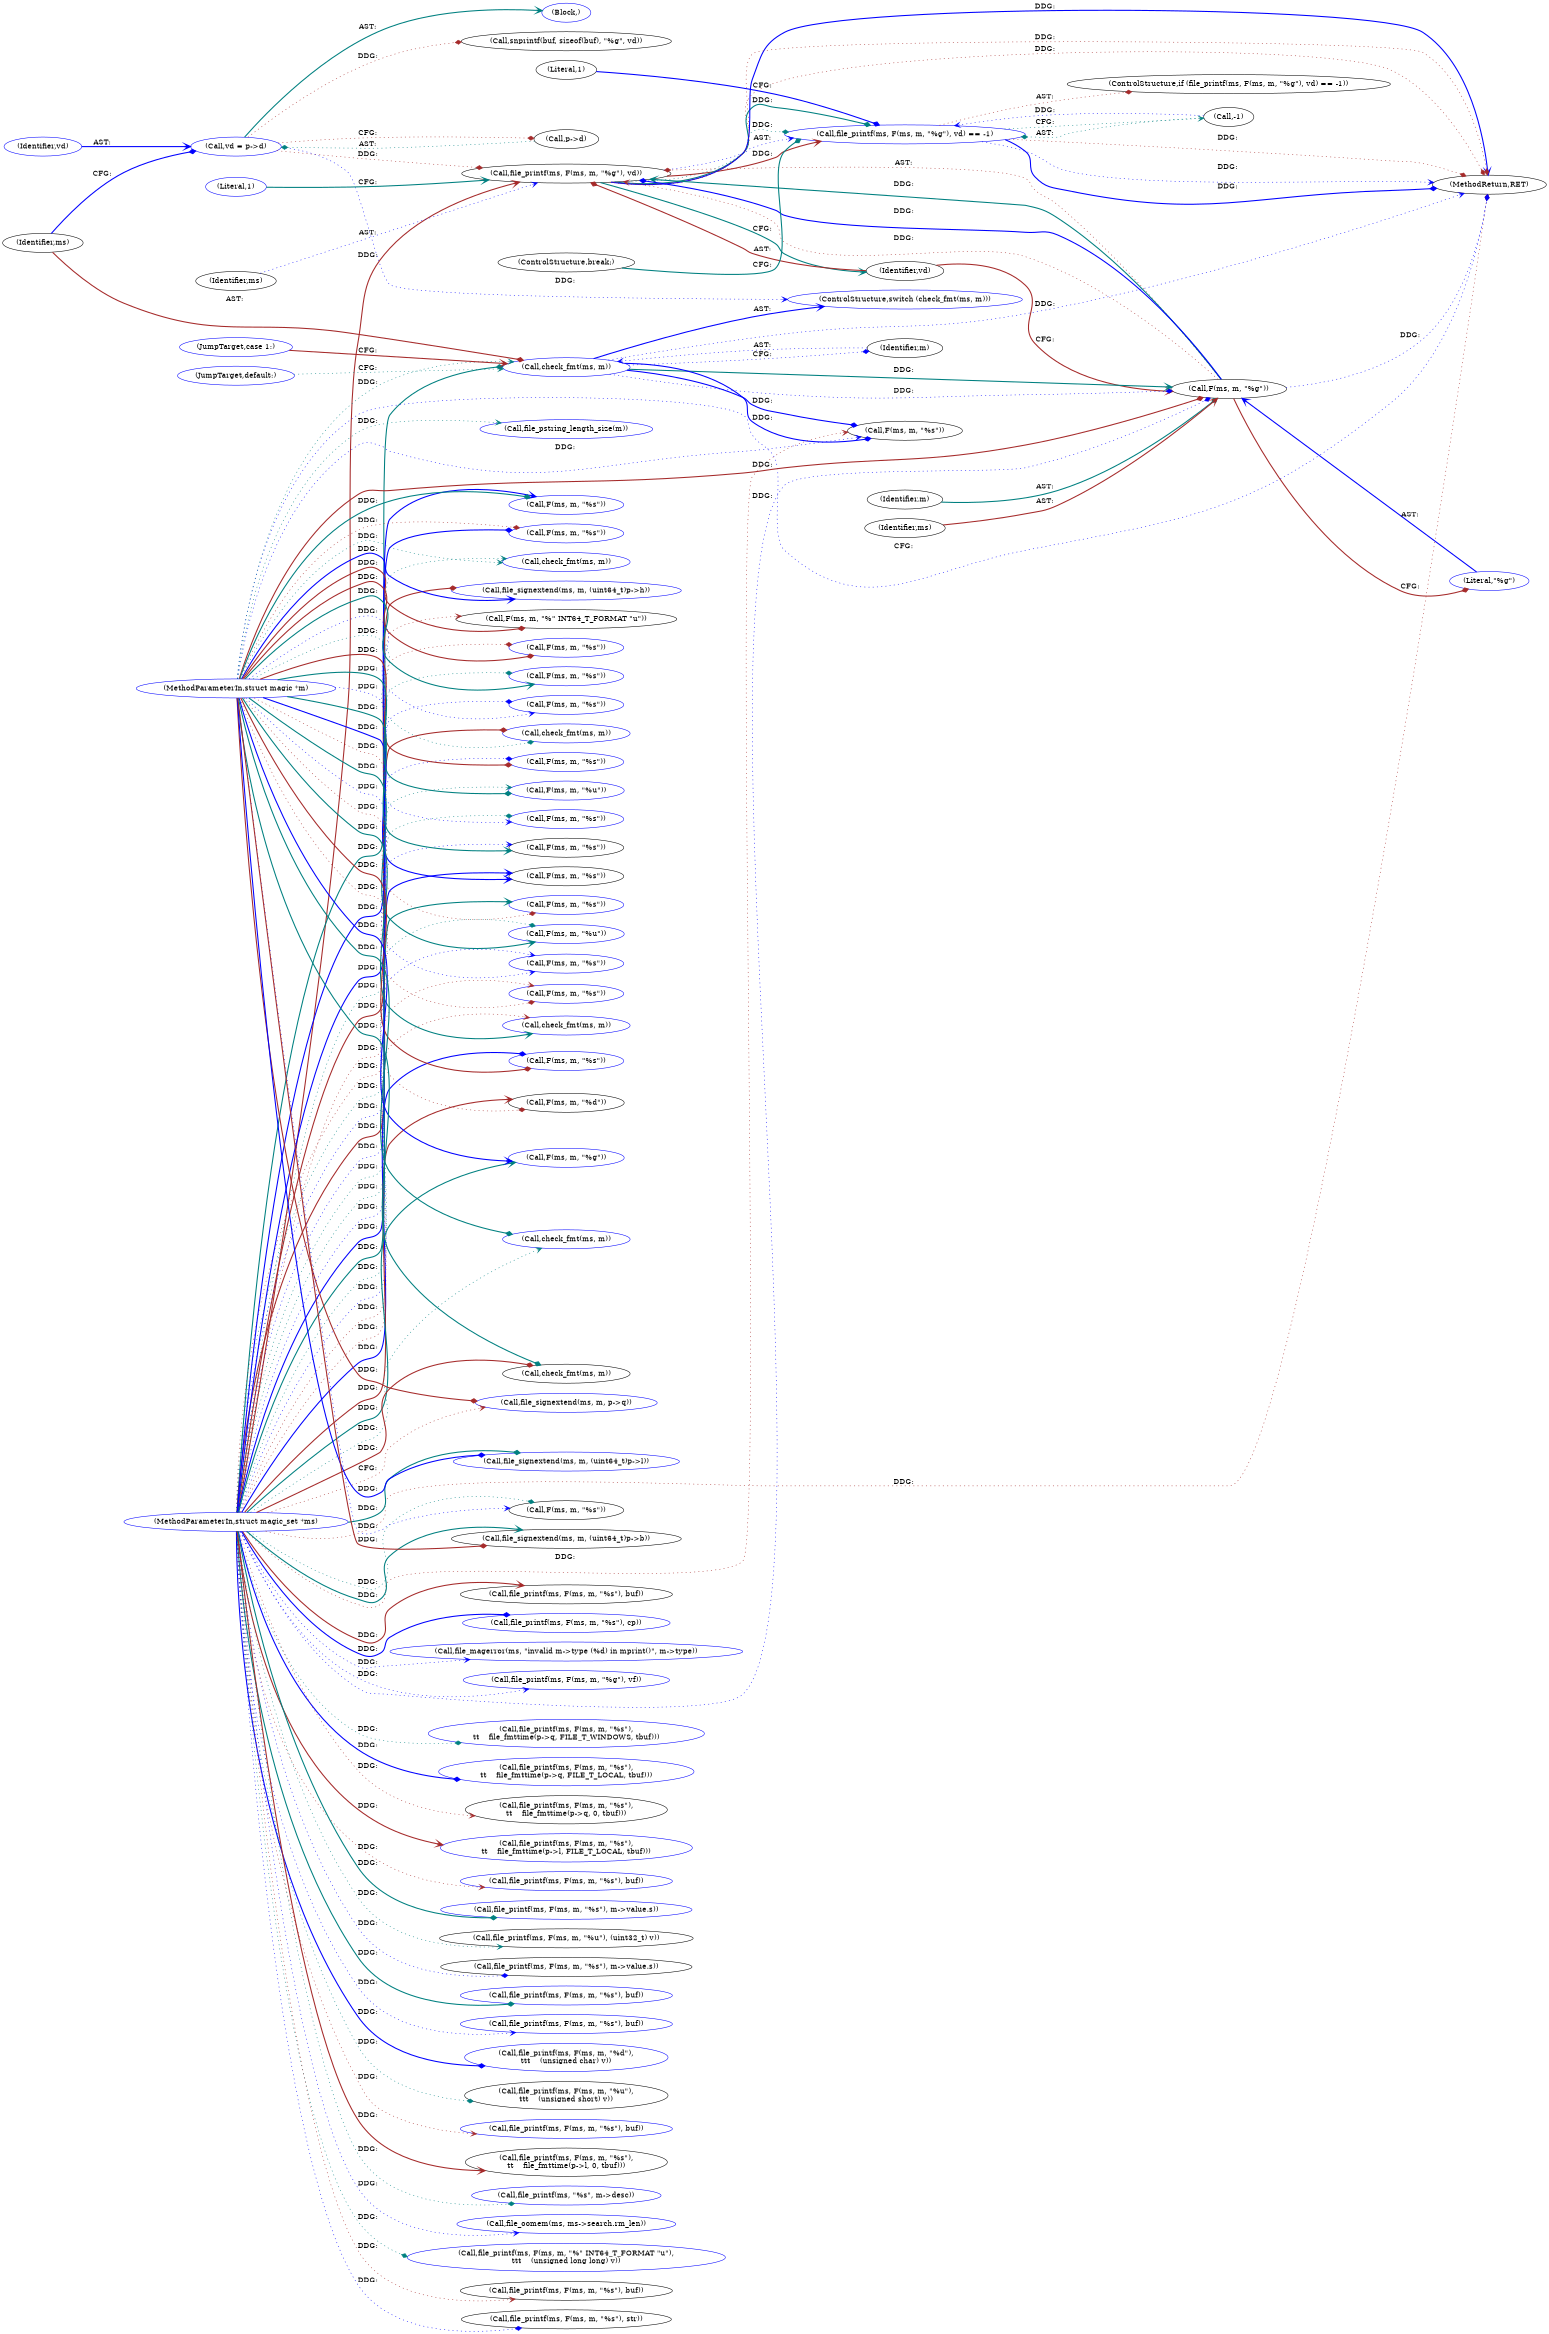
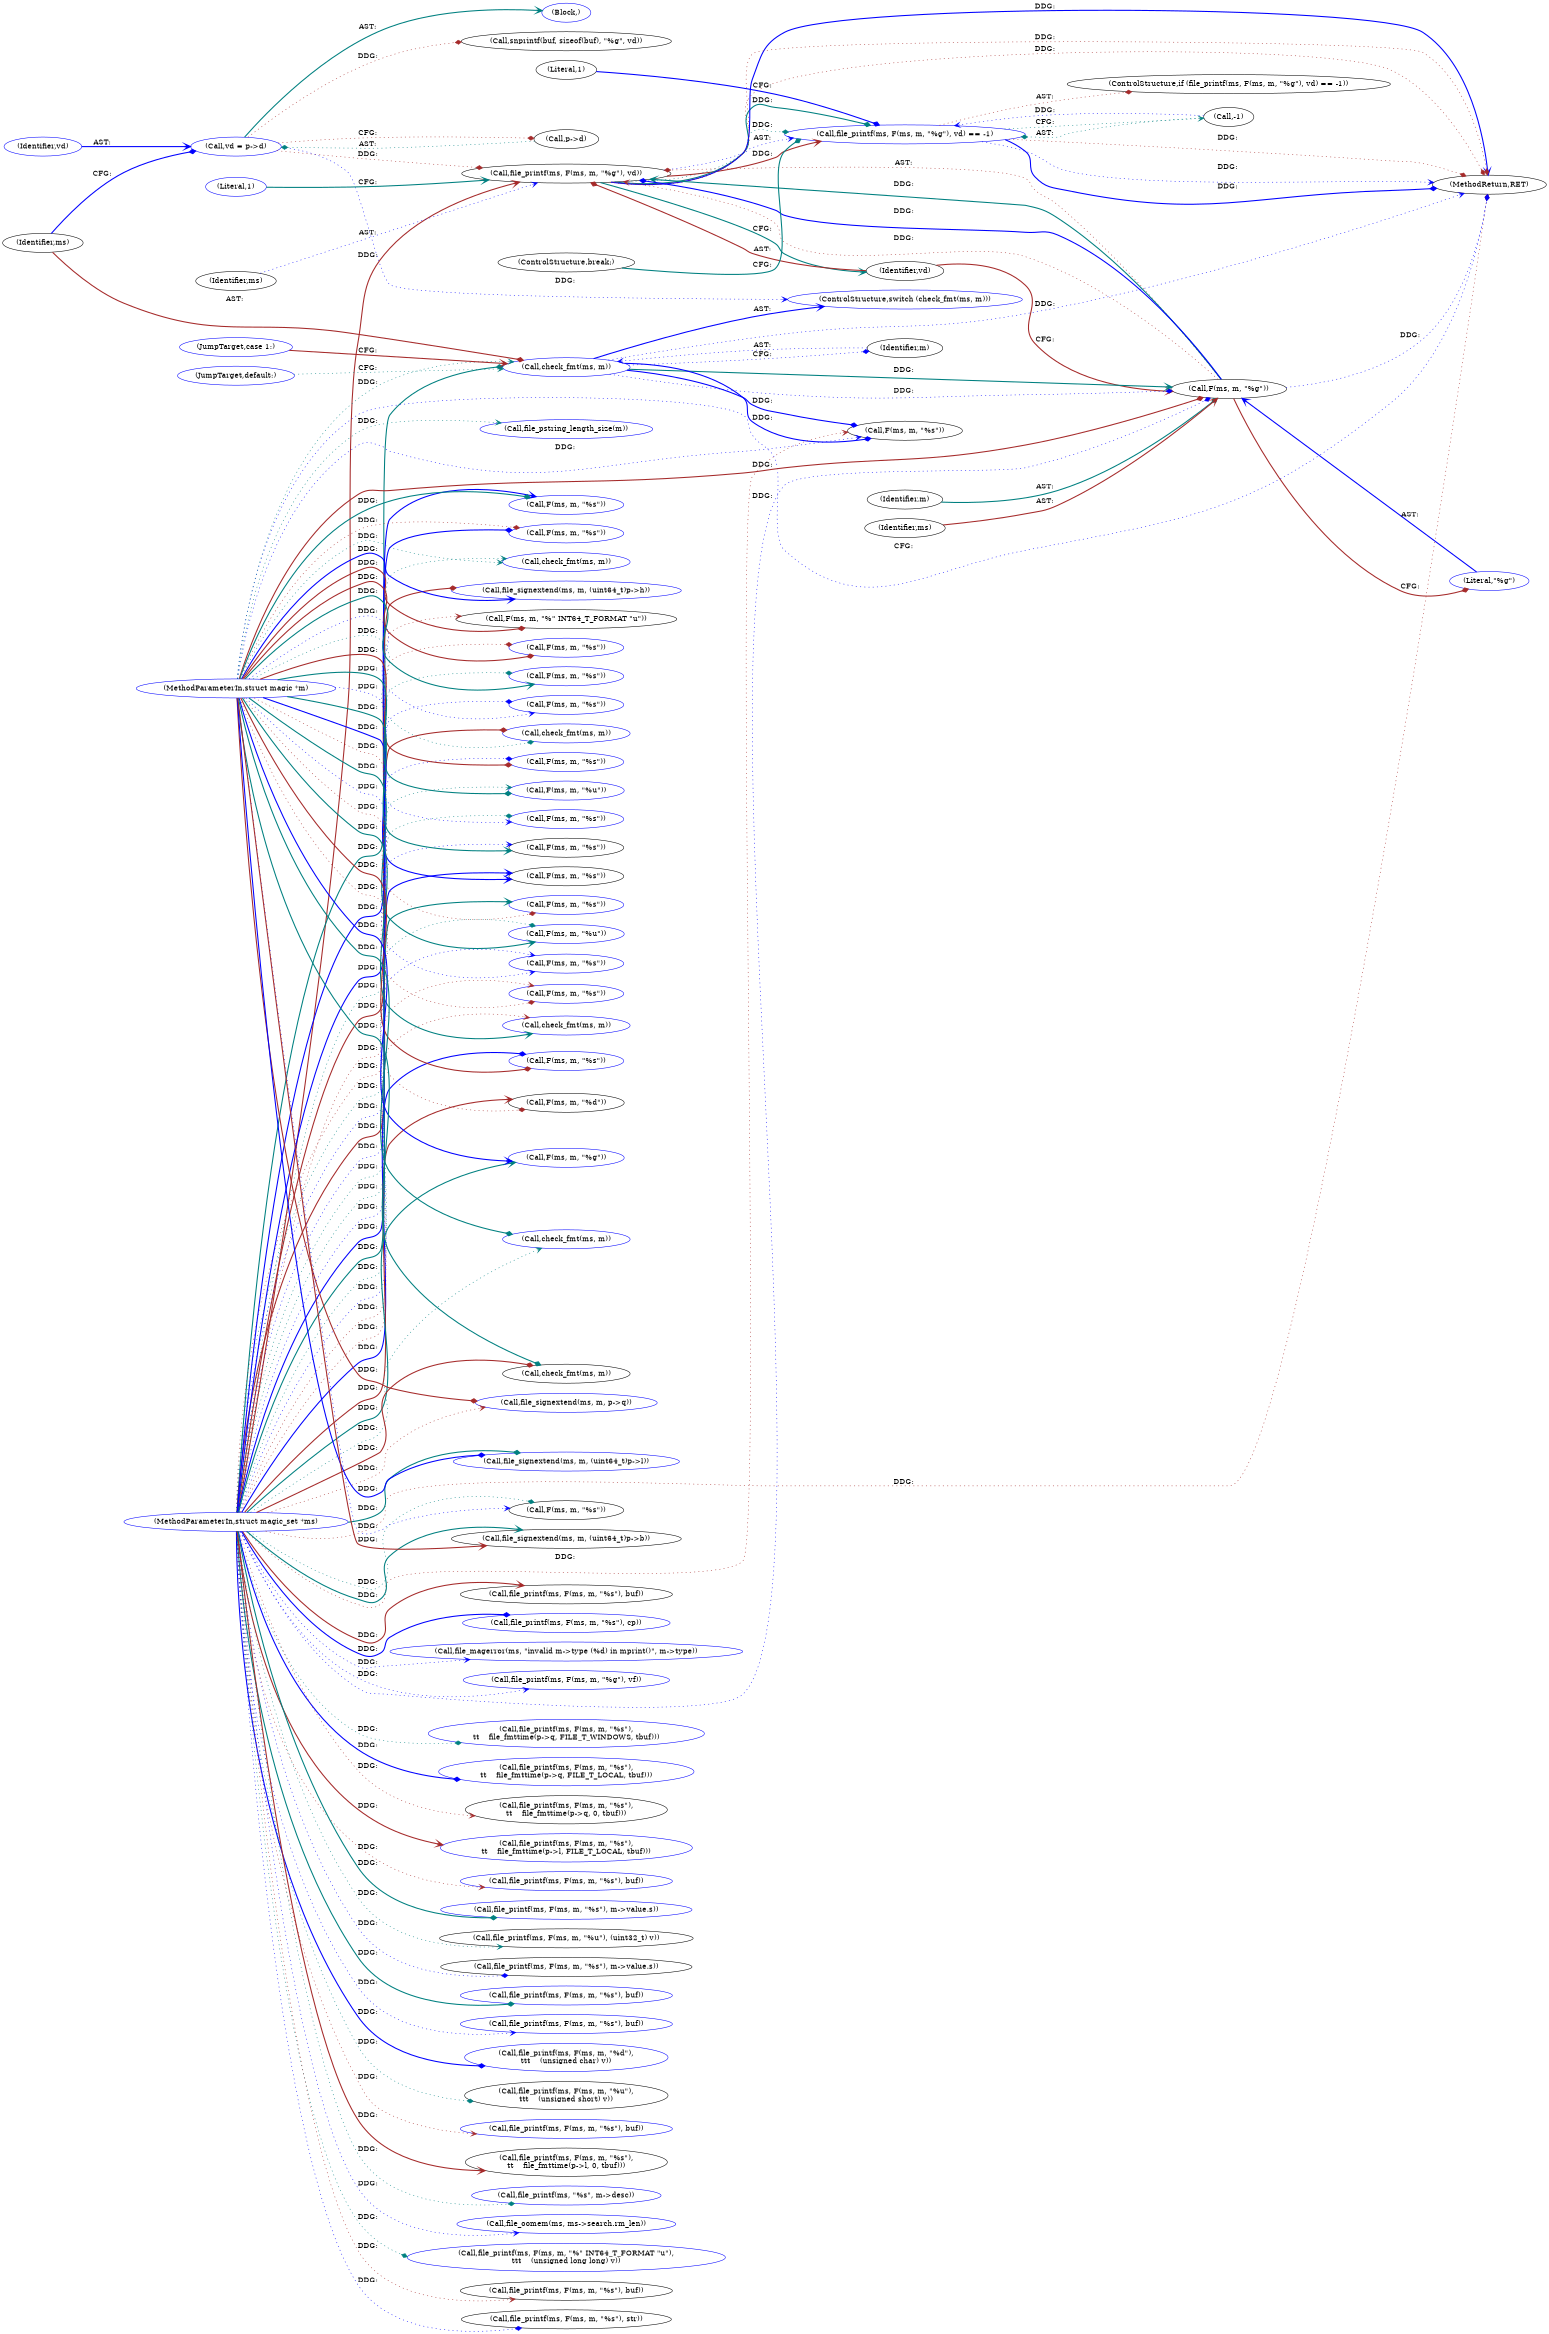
(300, 1183) -> (300, 1183)
(369, 1468) -> (369, 1468)
